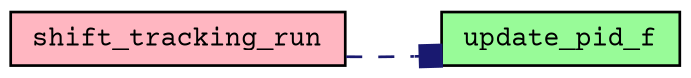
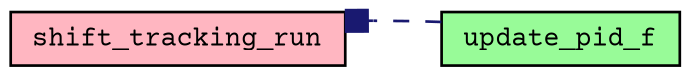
(380, 57) -> (407, 21)
